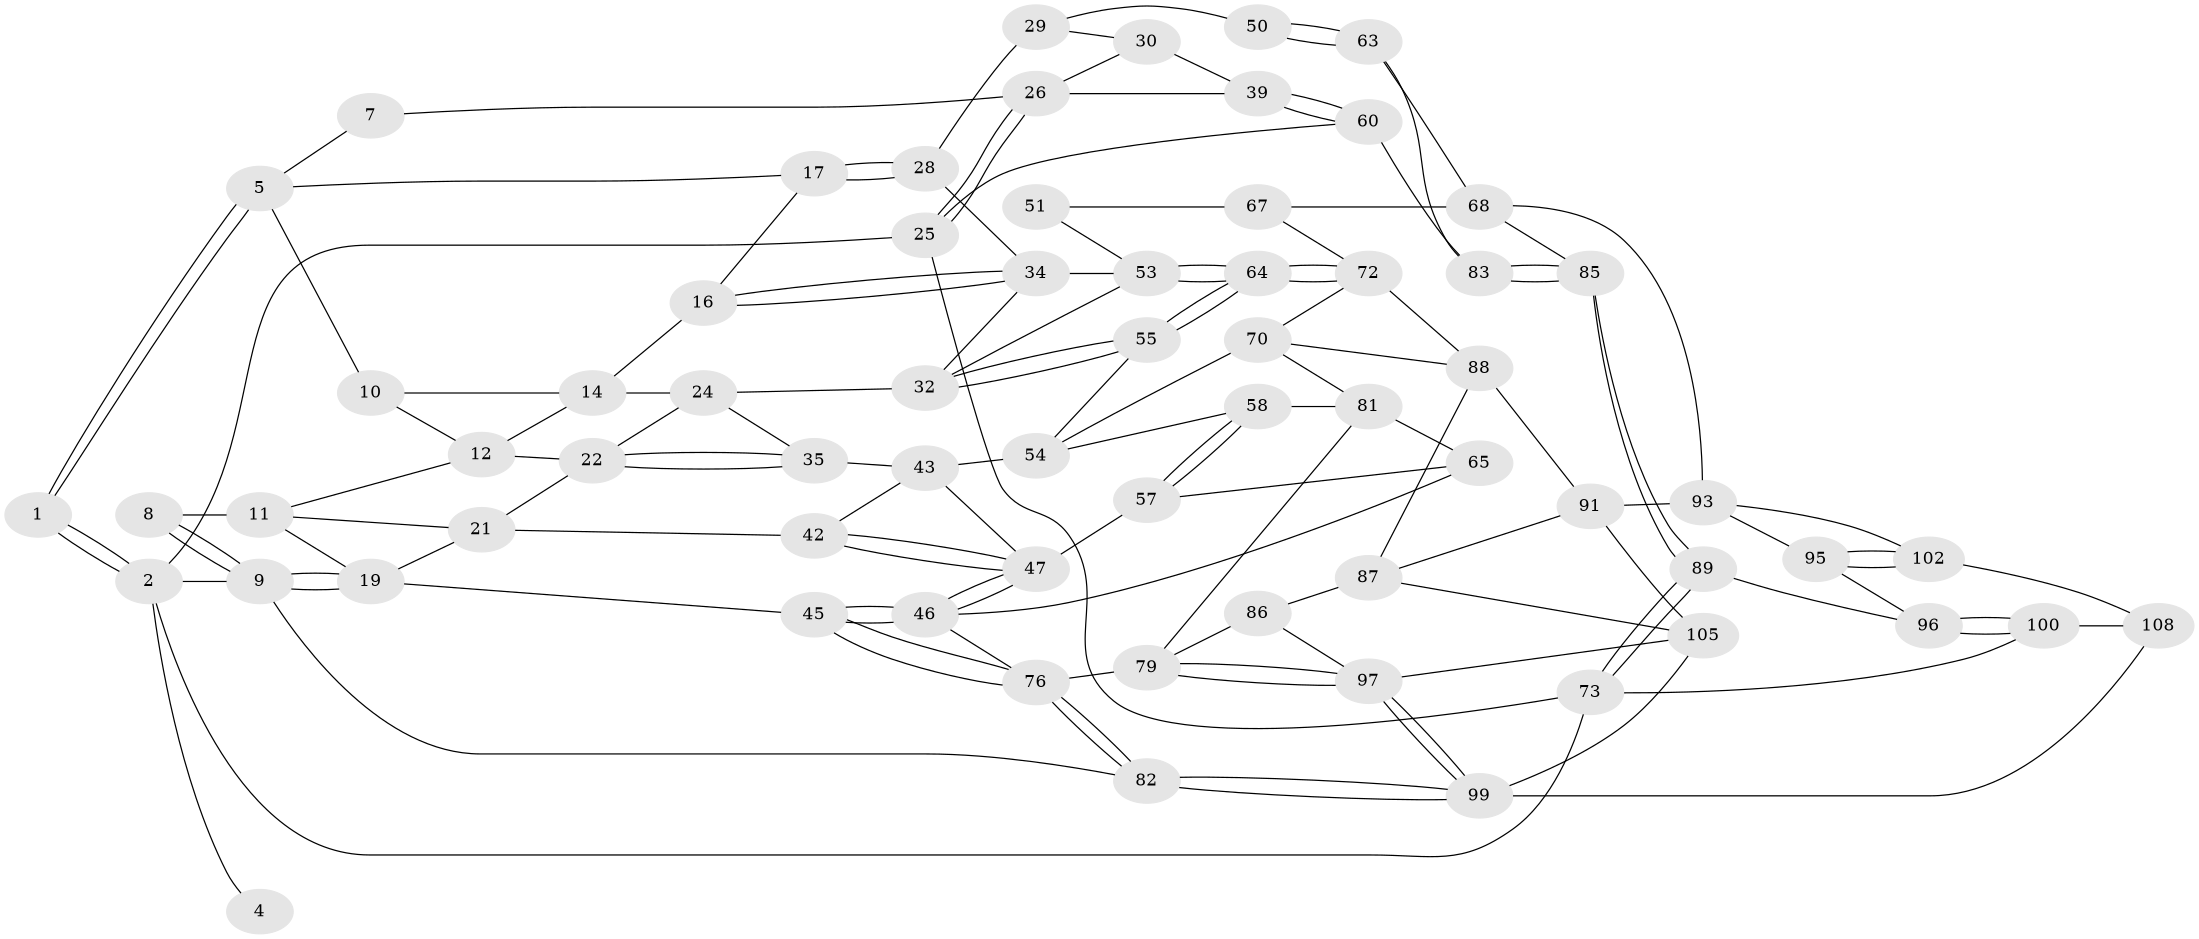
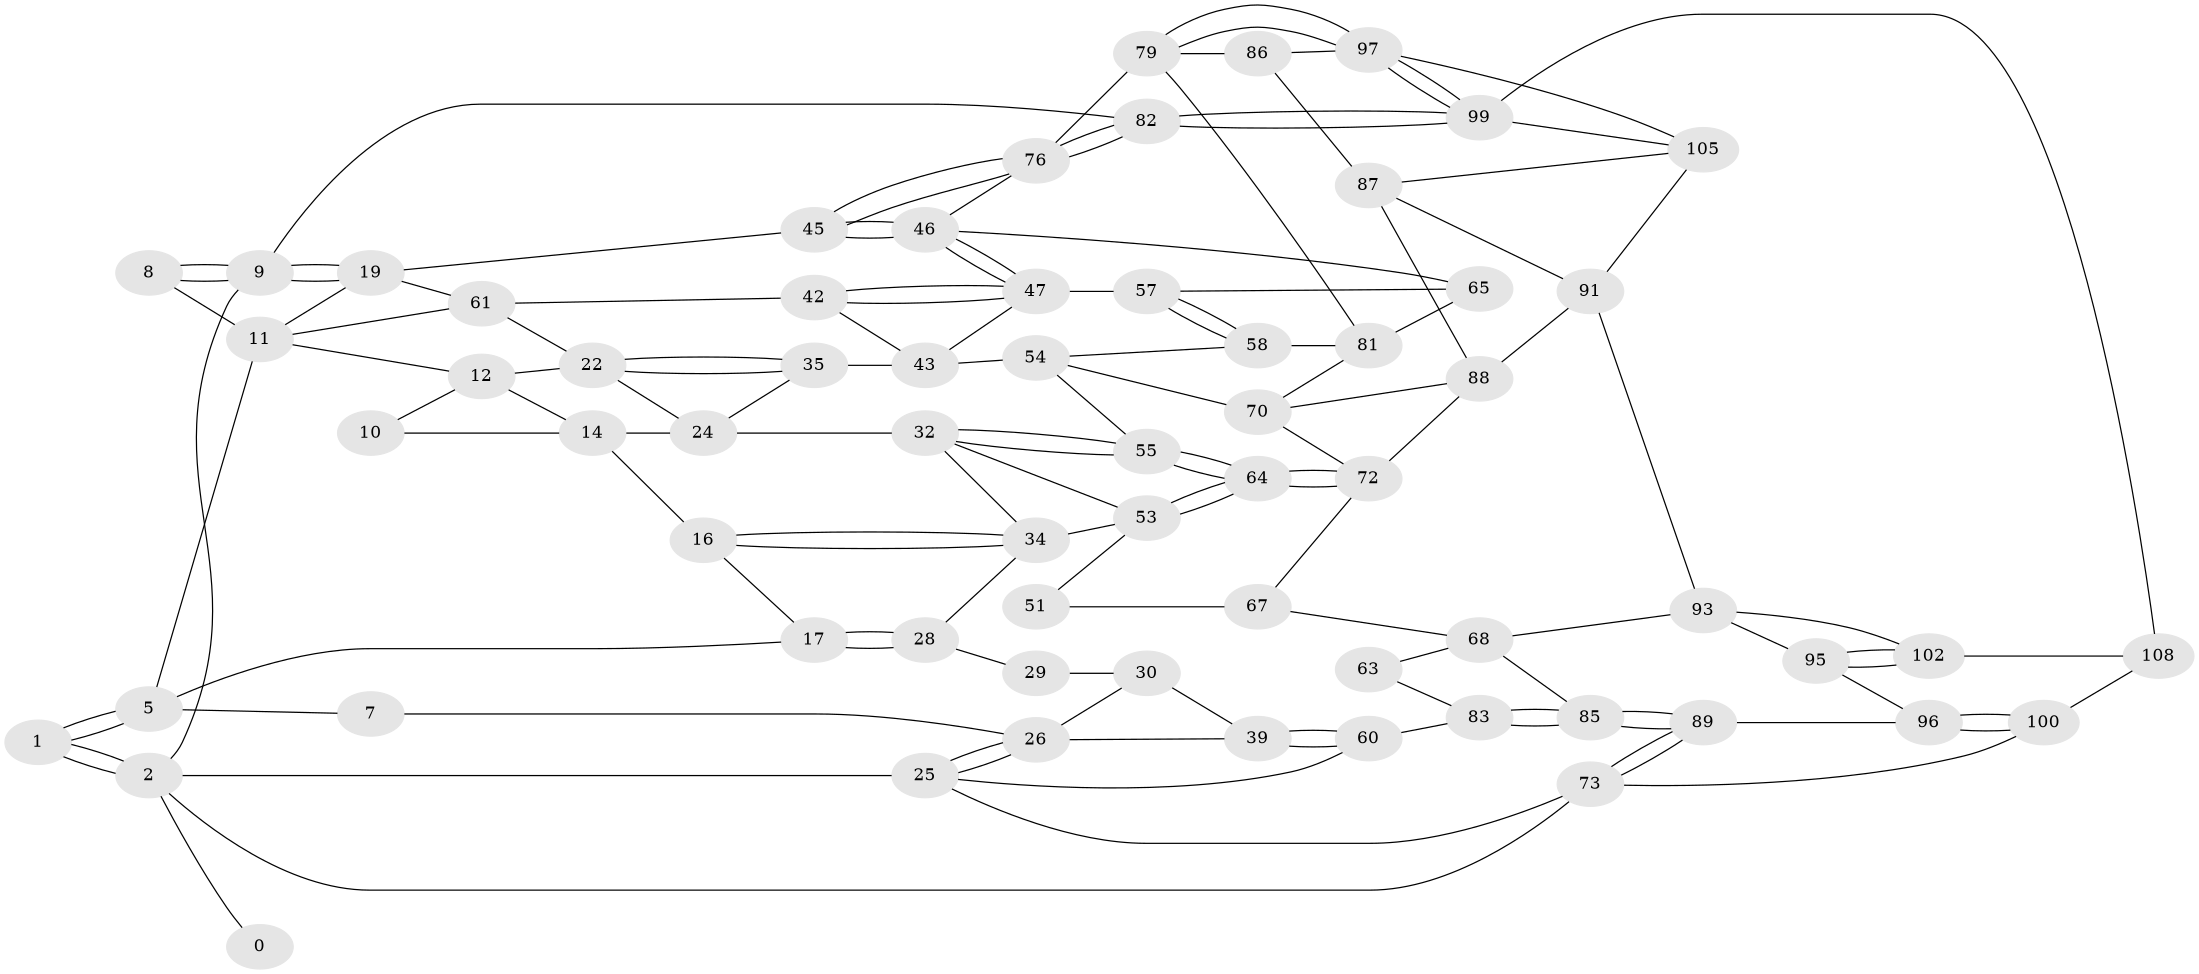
(1258, 27) -> none
(315, 291) -> (197, 549)
(482, 530) -> (482, 304)
(260, 912) -> (260, 947)
